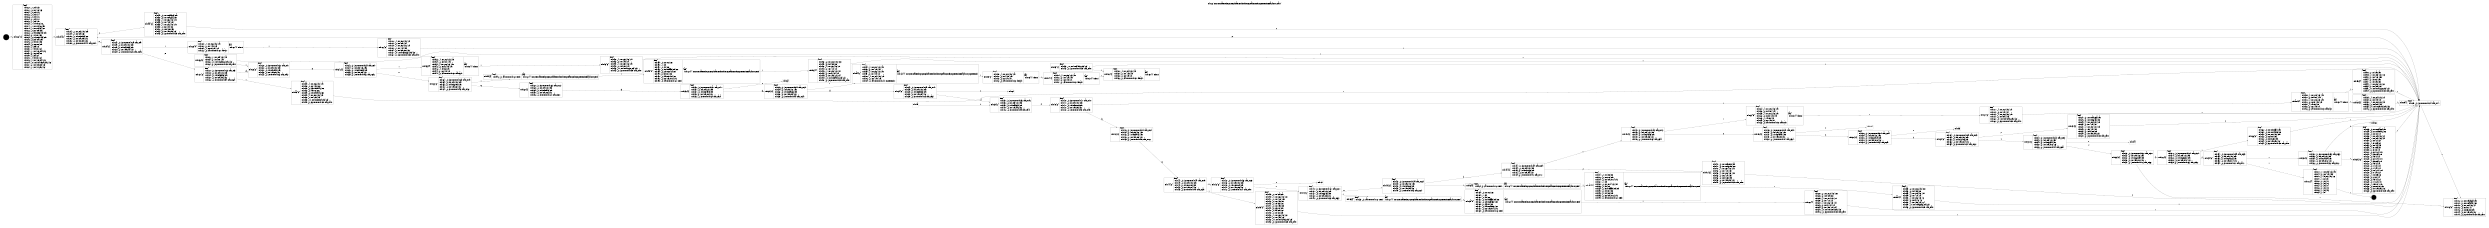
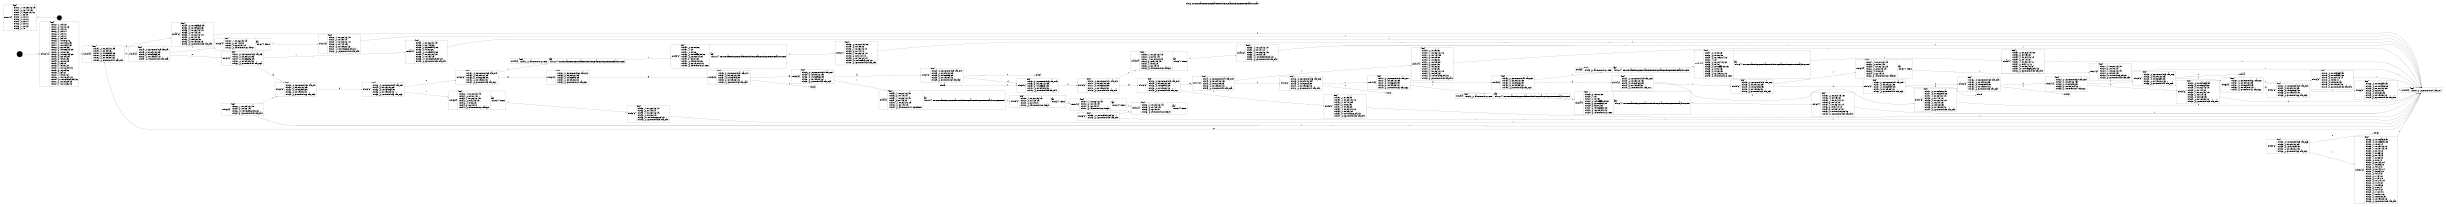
(2349, 91) -> (1252, 99)
(2441, 151) -> (2386, 79)
(2225, 158) -> none
